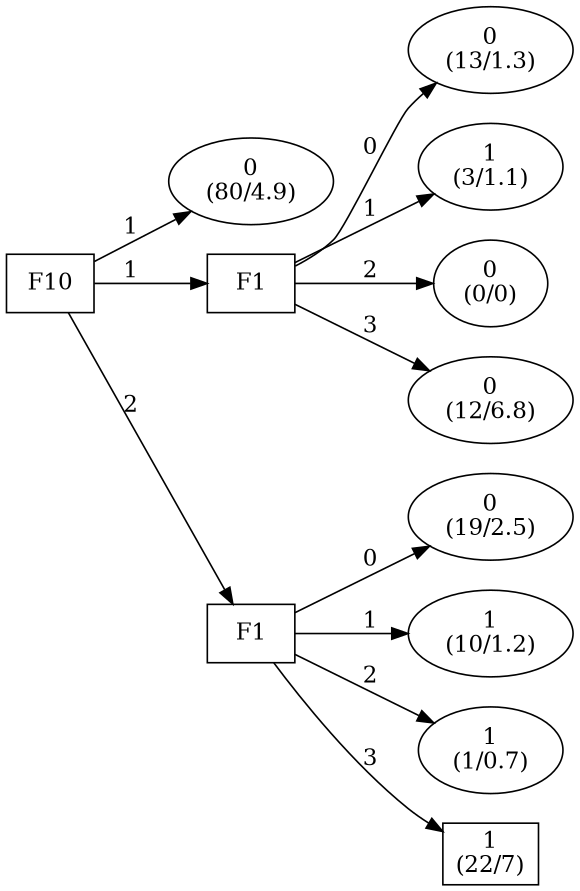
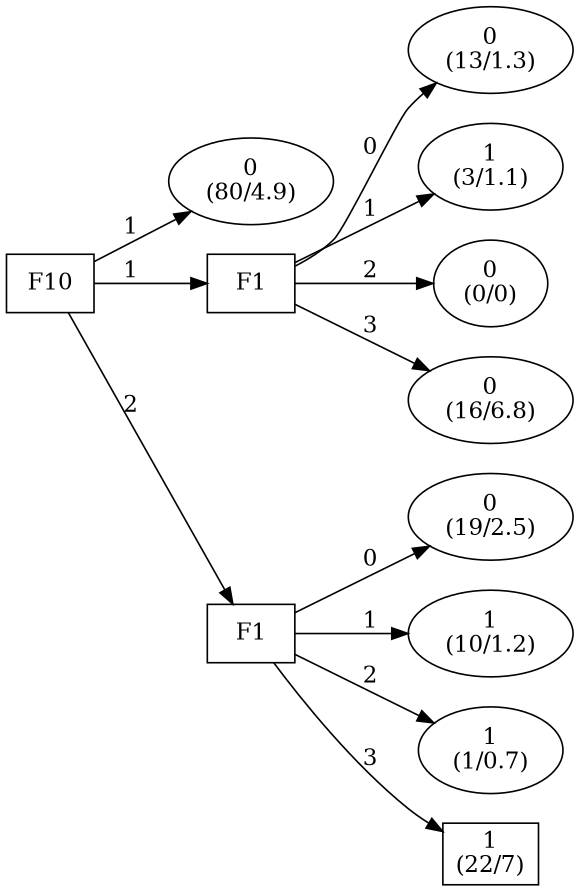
(491, 400) -> (491, 400)
